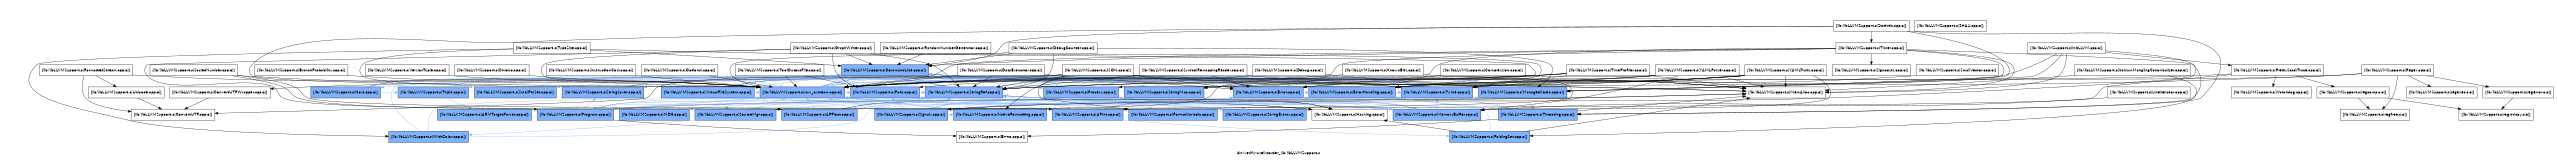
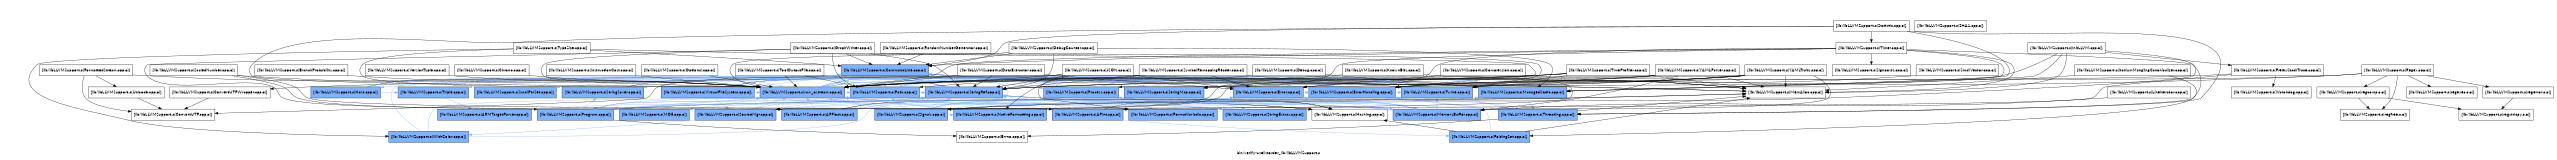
(1266, 81) -> none
(2314, 81) -> (2377, 81)
none -> (1259, 84)
